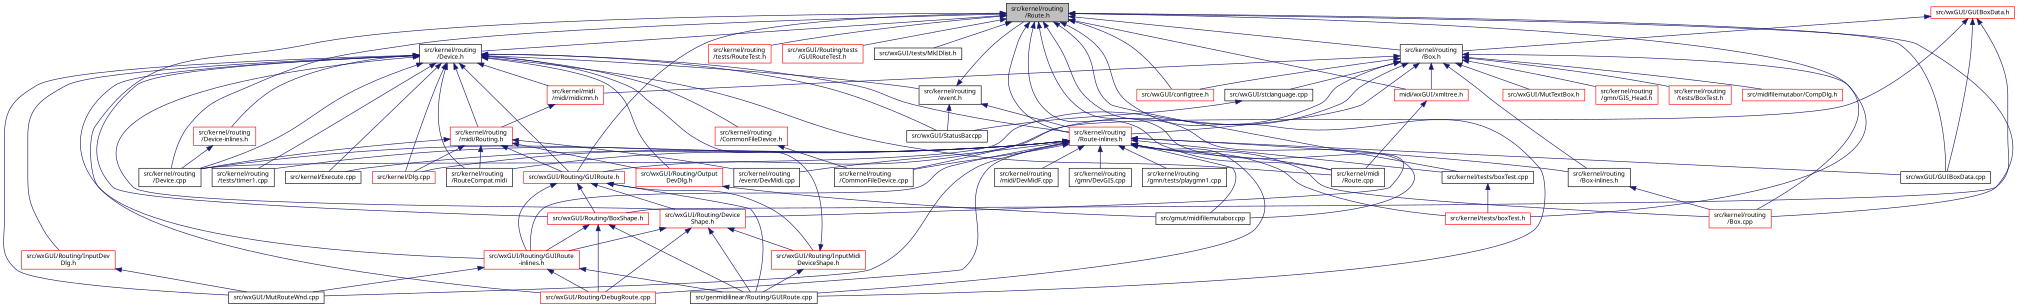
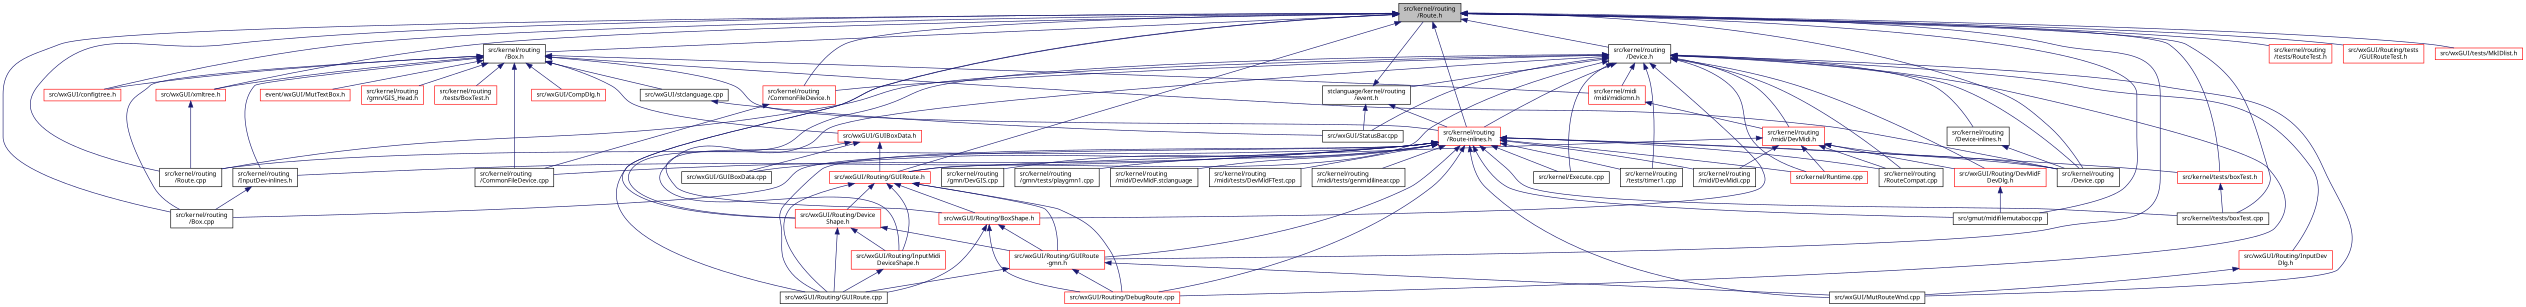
(1558, 21) -> (982, 26)
(1693, 34) -> (689, 118)
(918, 54) -> (2479, 54)
(950, 95) -> (1367, 95)
(1431, 95) -> (191, 95)
(1544, 95) -> (305, 95)
(1792, 95) -> (569, 95)
(680, 127) -> (979, 104)
(225, 136) -> (1978, 136)
(481, 136) -> (1794, 136)
(404, 178) -> (1829, 178)
(479, 178) -> (1911, 178)
(679, 178) -> (2000, 178)
(767, 178) -> (1725, 178)
(1026, 178) -> (1154, 178)
none -> (1255, 178)
(1358, 178) -> (191, 178)
none -> (1359, 178)
(1599, 178) -> (265, 178)
(1488, 200) -> (2222, 201)
(1740, 219) -> (202, 219)
(532, 260) -> (1057, 260)
(646, 262) -> (1050, 207)
(754, 298) -> (834, 298)
